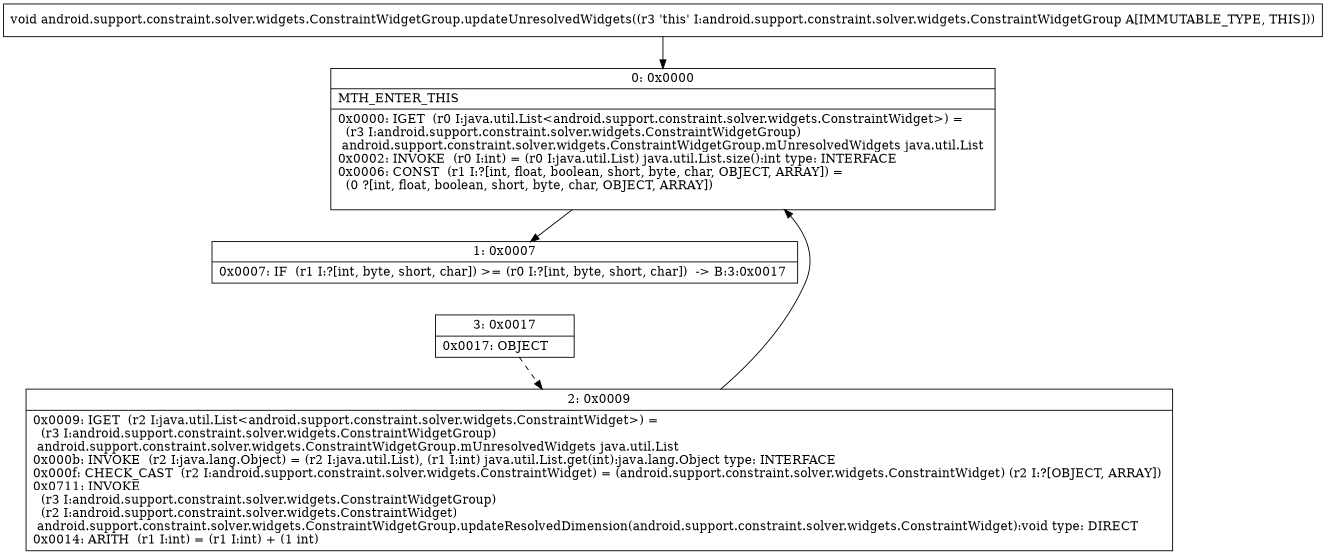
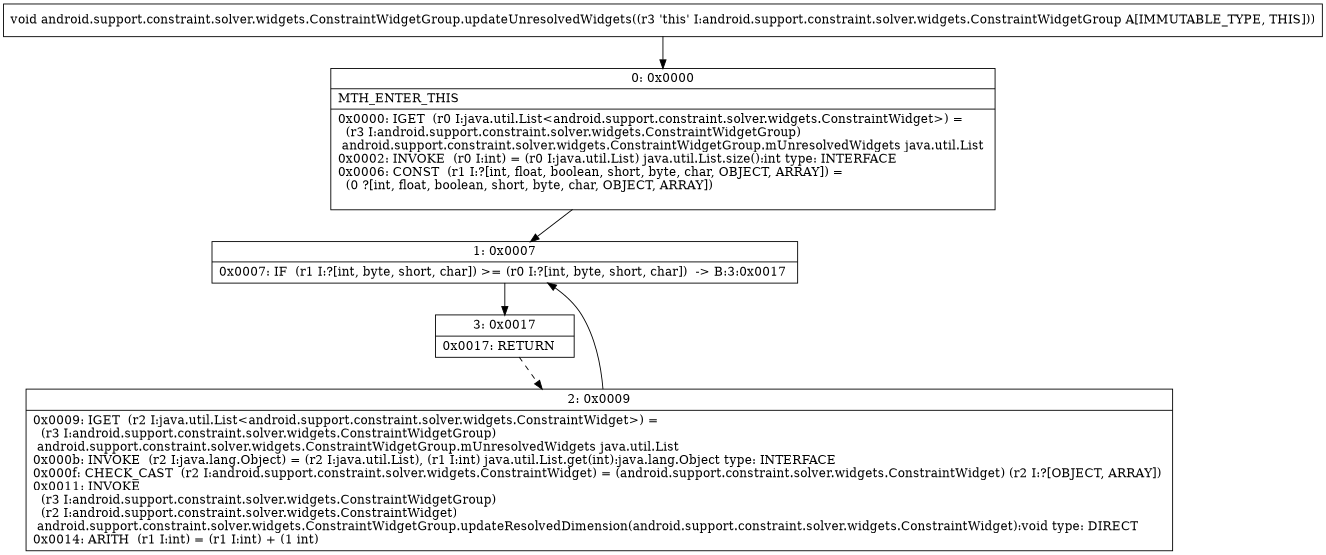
none -> (505, 295)
(790, 311) -> (591, 333)
(501, 346) -> (505, 346)
(91, 487) -> (91, 487)
